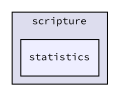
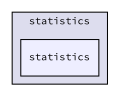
(60, 22) -> (60, 22)
